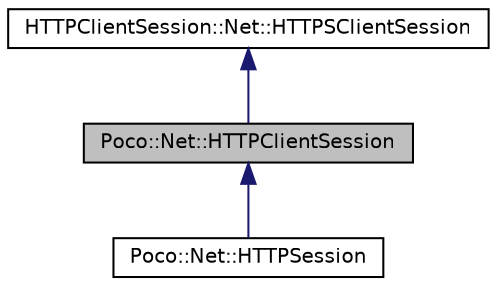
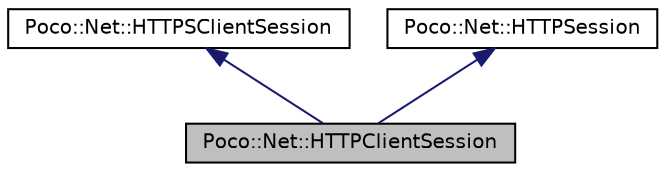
(248, 29) -> (179, 29)
(248, 211) -> (428, 91)
